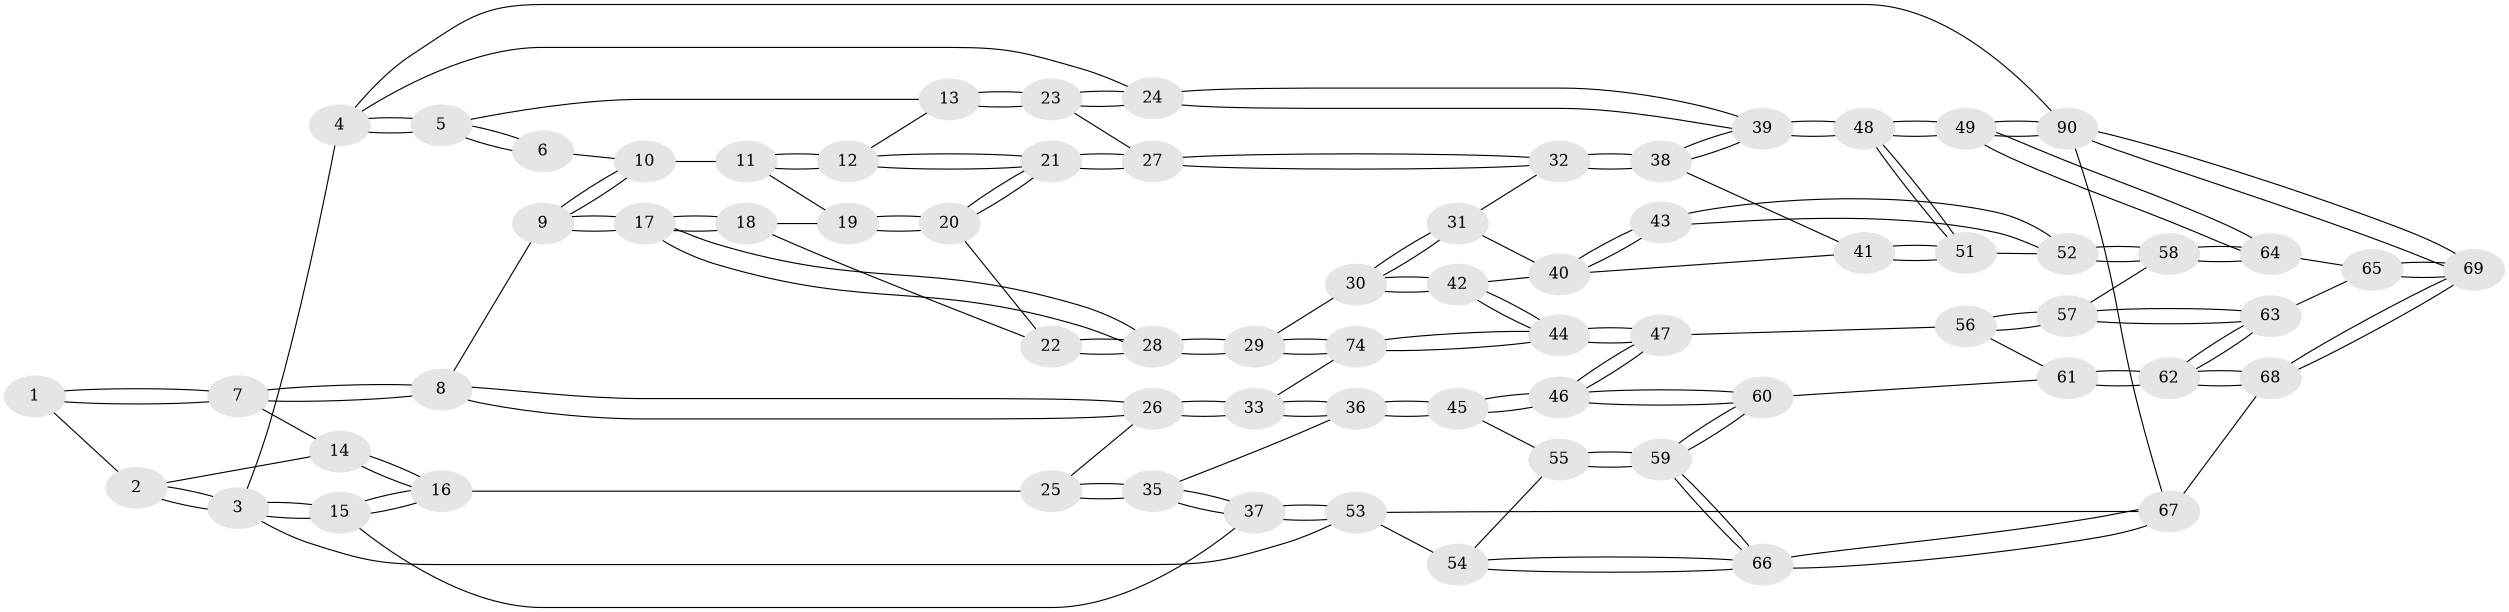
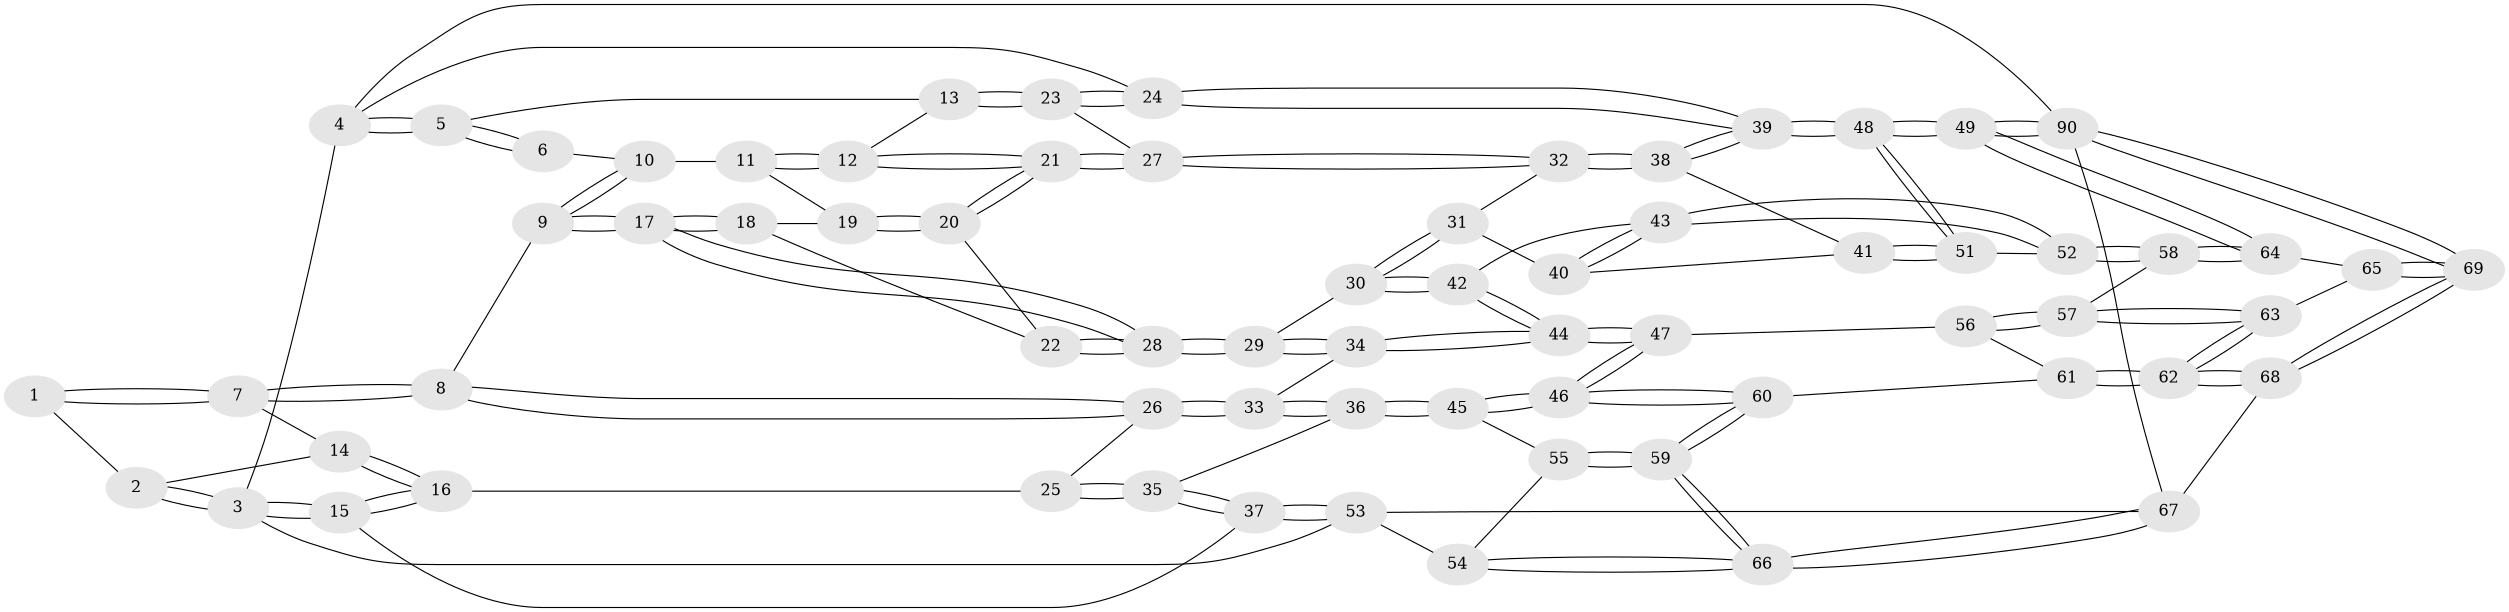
(1509, 279) -> (1552, 237)
(1356, 347) -> (1356, 347)
